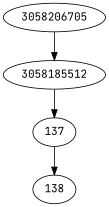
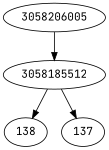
(54, 18) -> (54, 18)
(54, 157) -> (42, 100)
